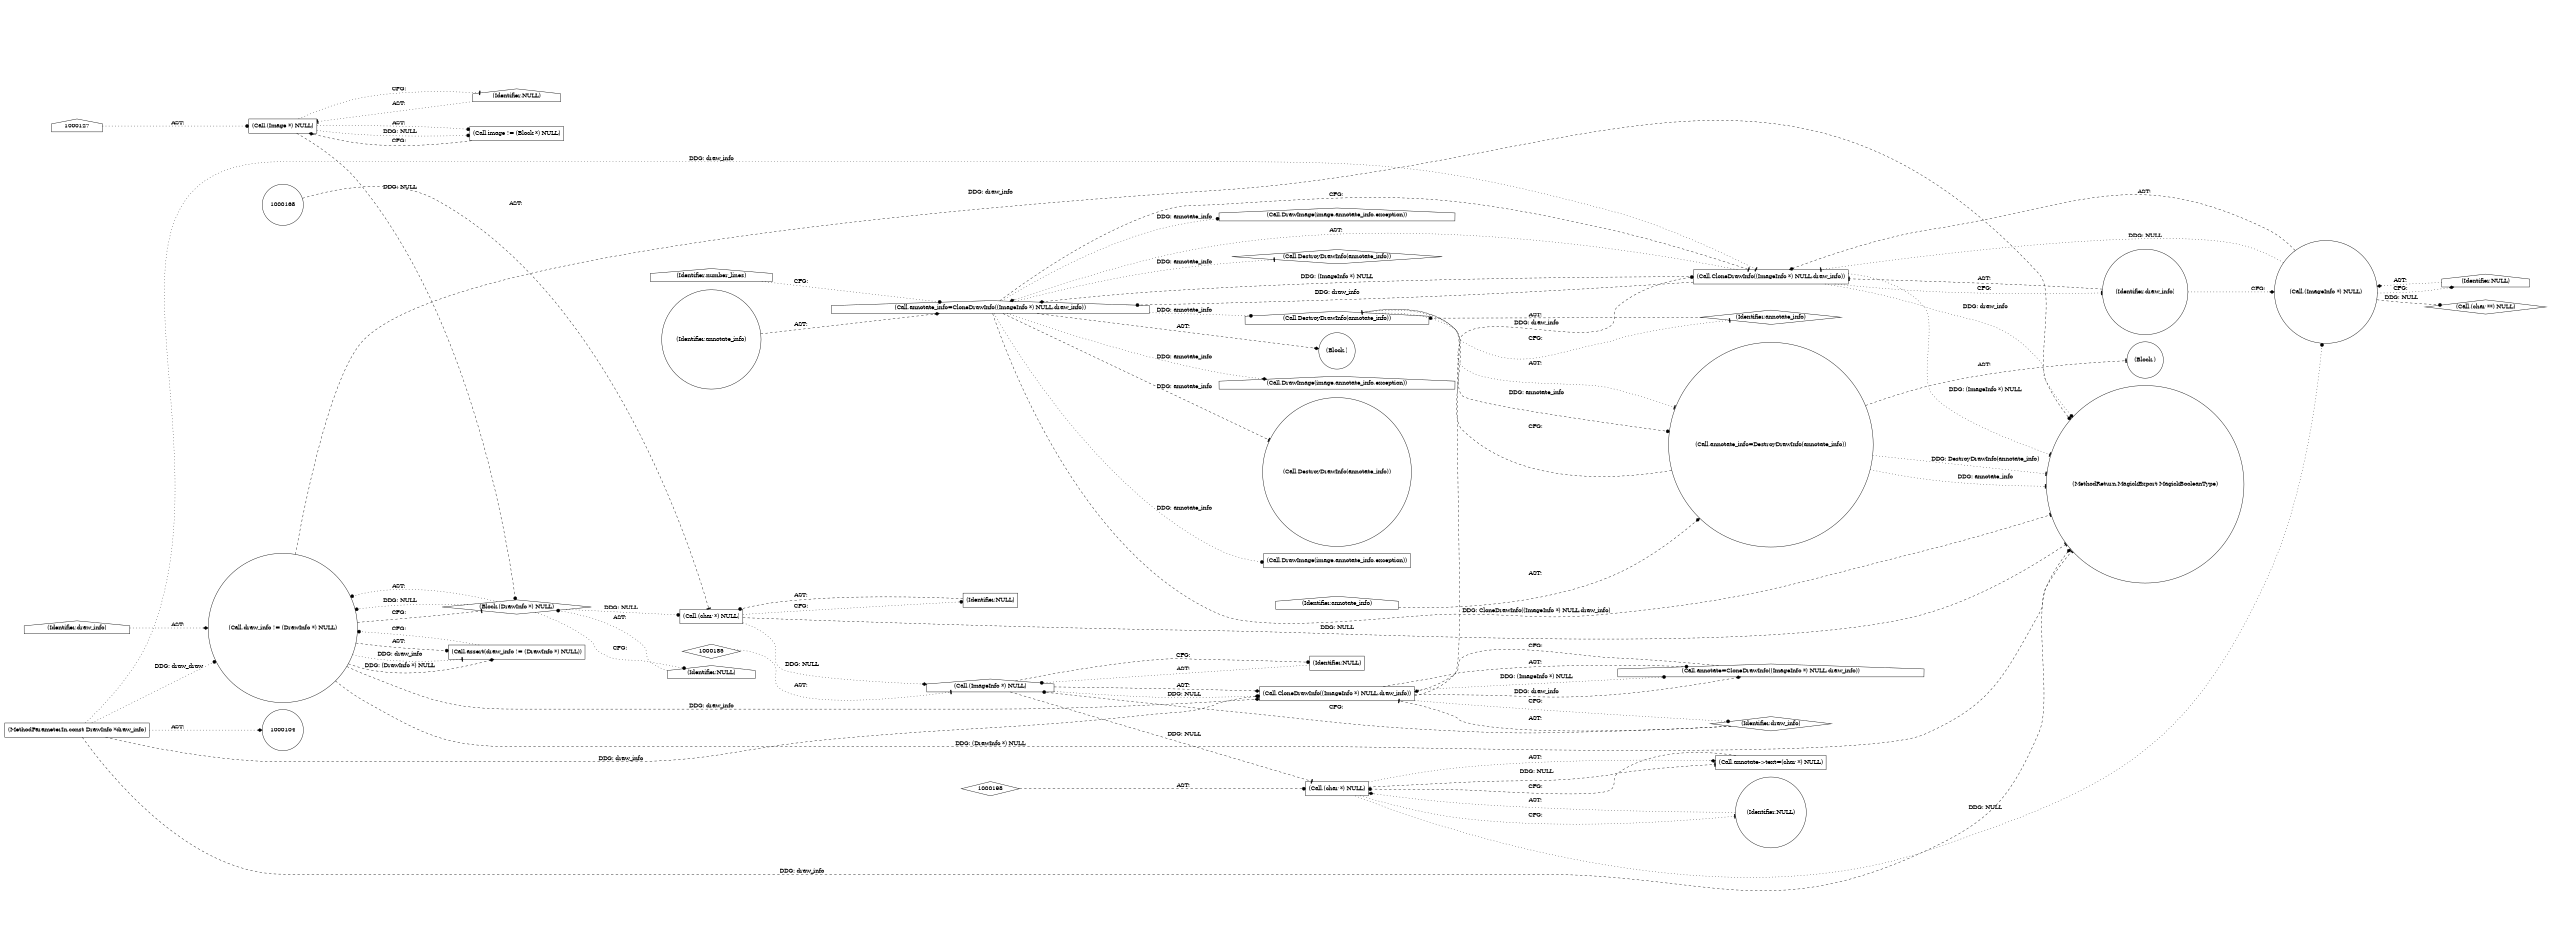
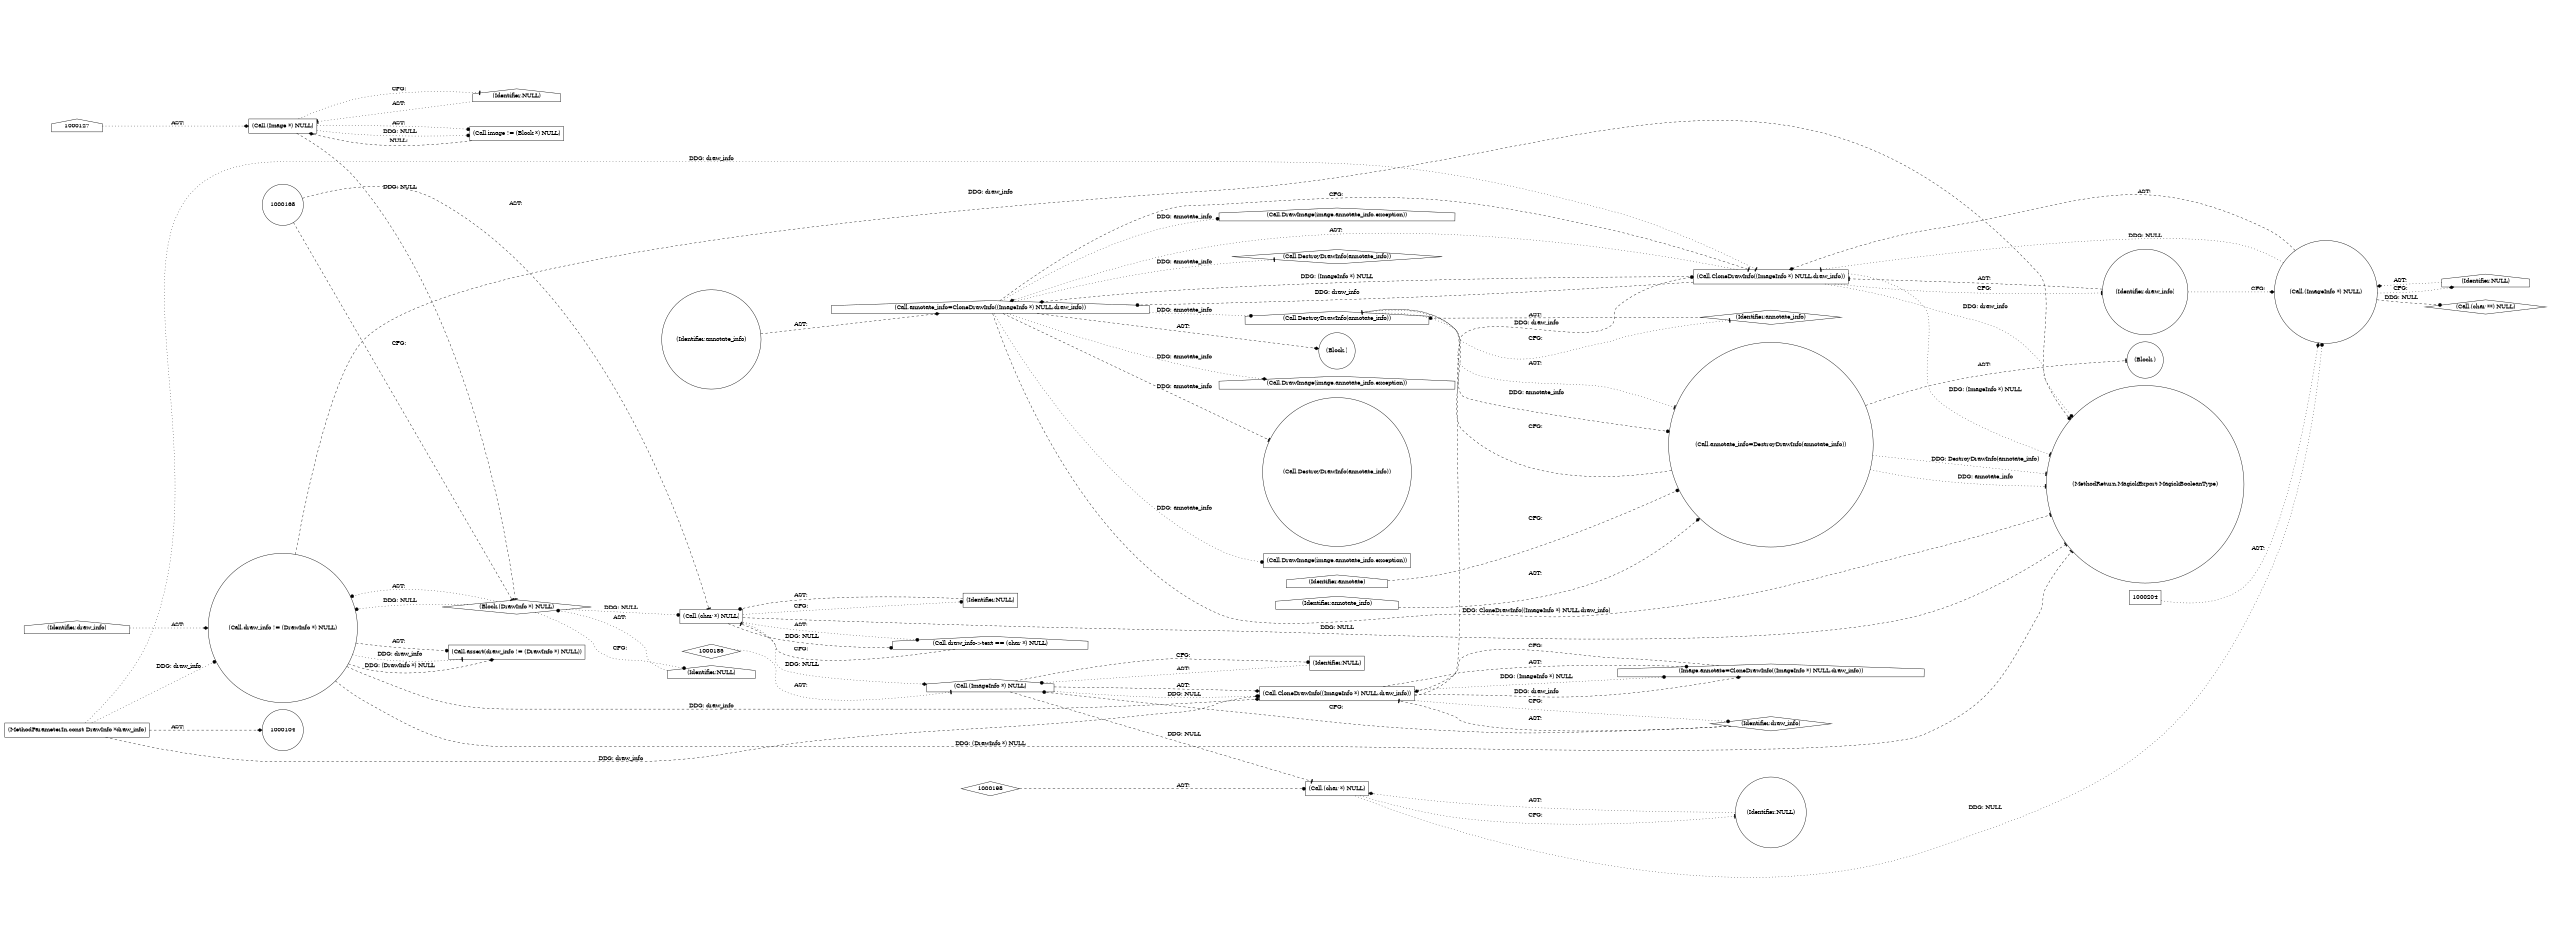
(174, 126) -> (174, 126)
(400, 141) -> (400, 141)
(711, 276) -> none
(449, 342) -> (449, 342)
none -> (1337, 582)
none -> (2145, 597)
(419, 617) -> (402, 410)
(420, 637) -> none
none -> (990, 643)
(179, 667) -> (179, 667)
(1771, 671) -> (1771, 671)
(203, 730) -> (203, 730)
(1771, 763) -> none
(1160, 874) -> none
